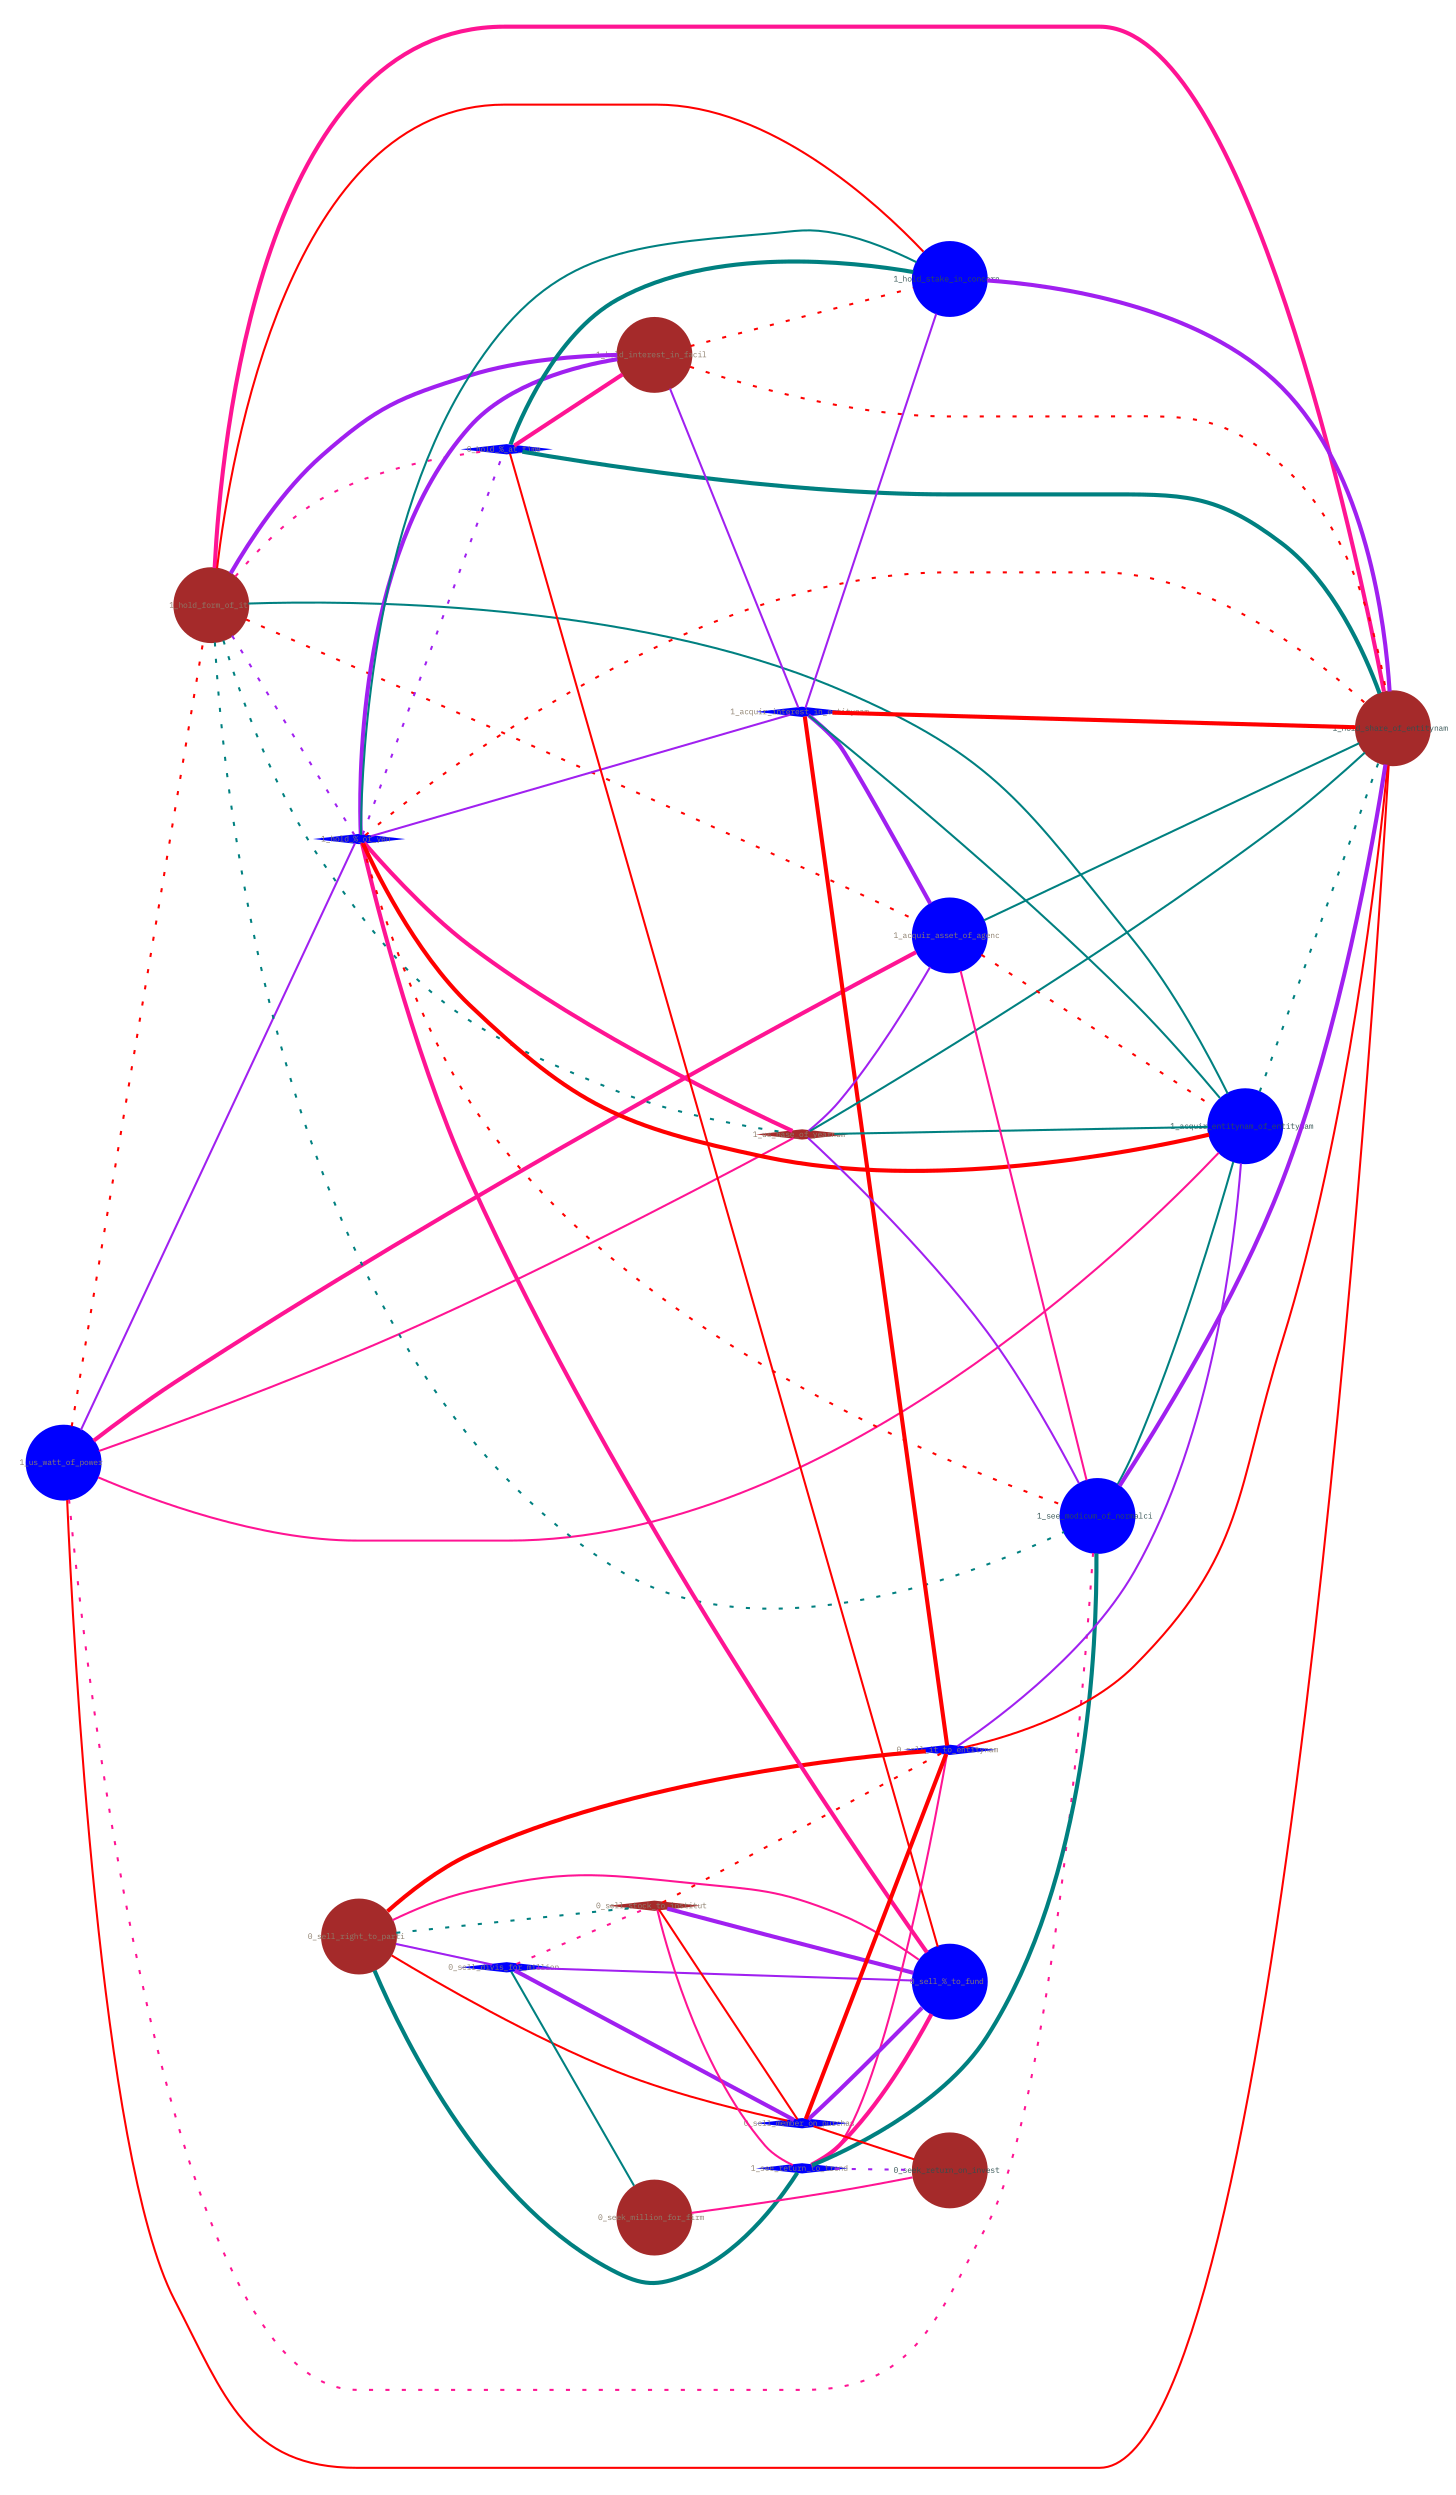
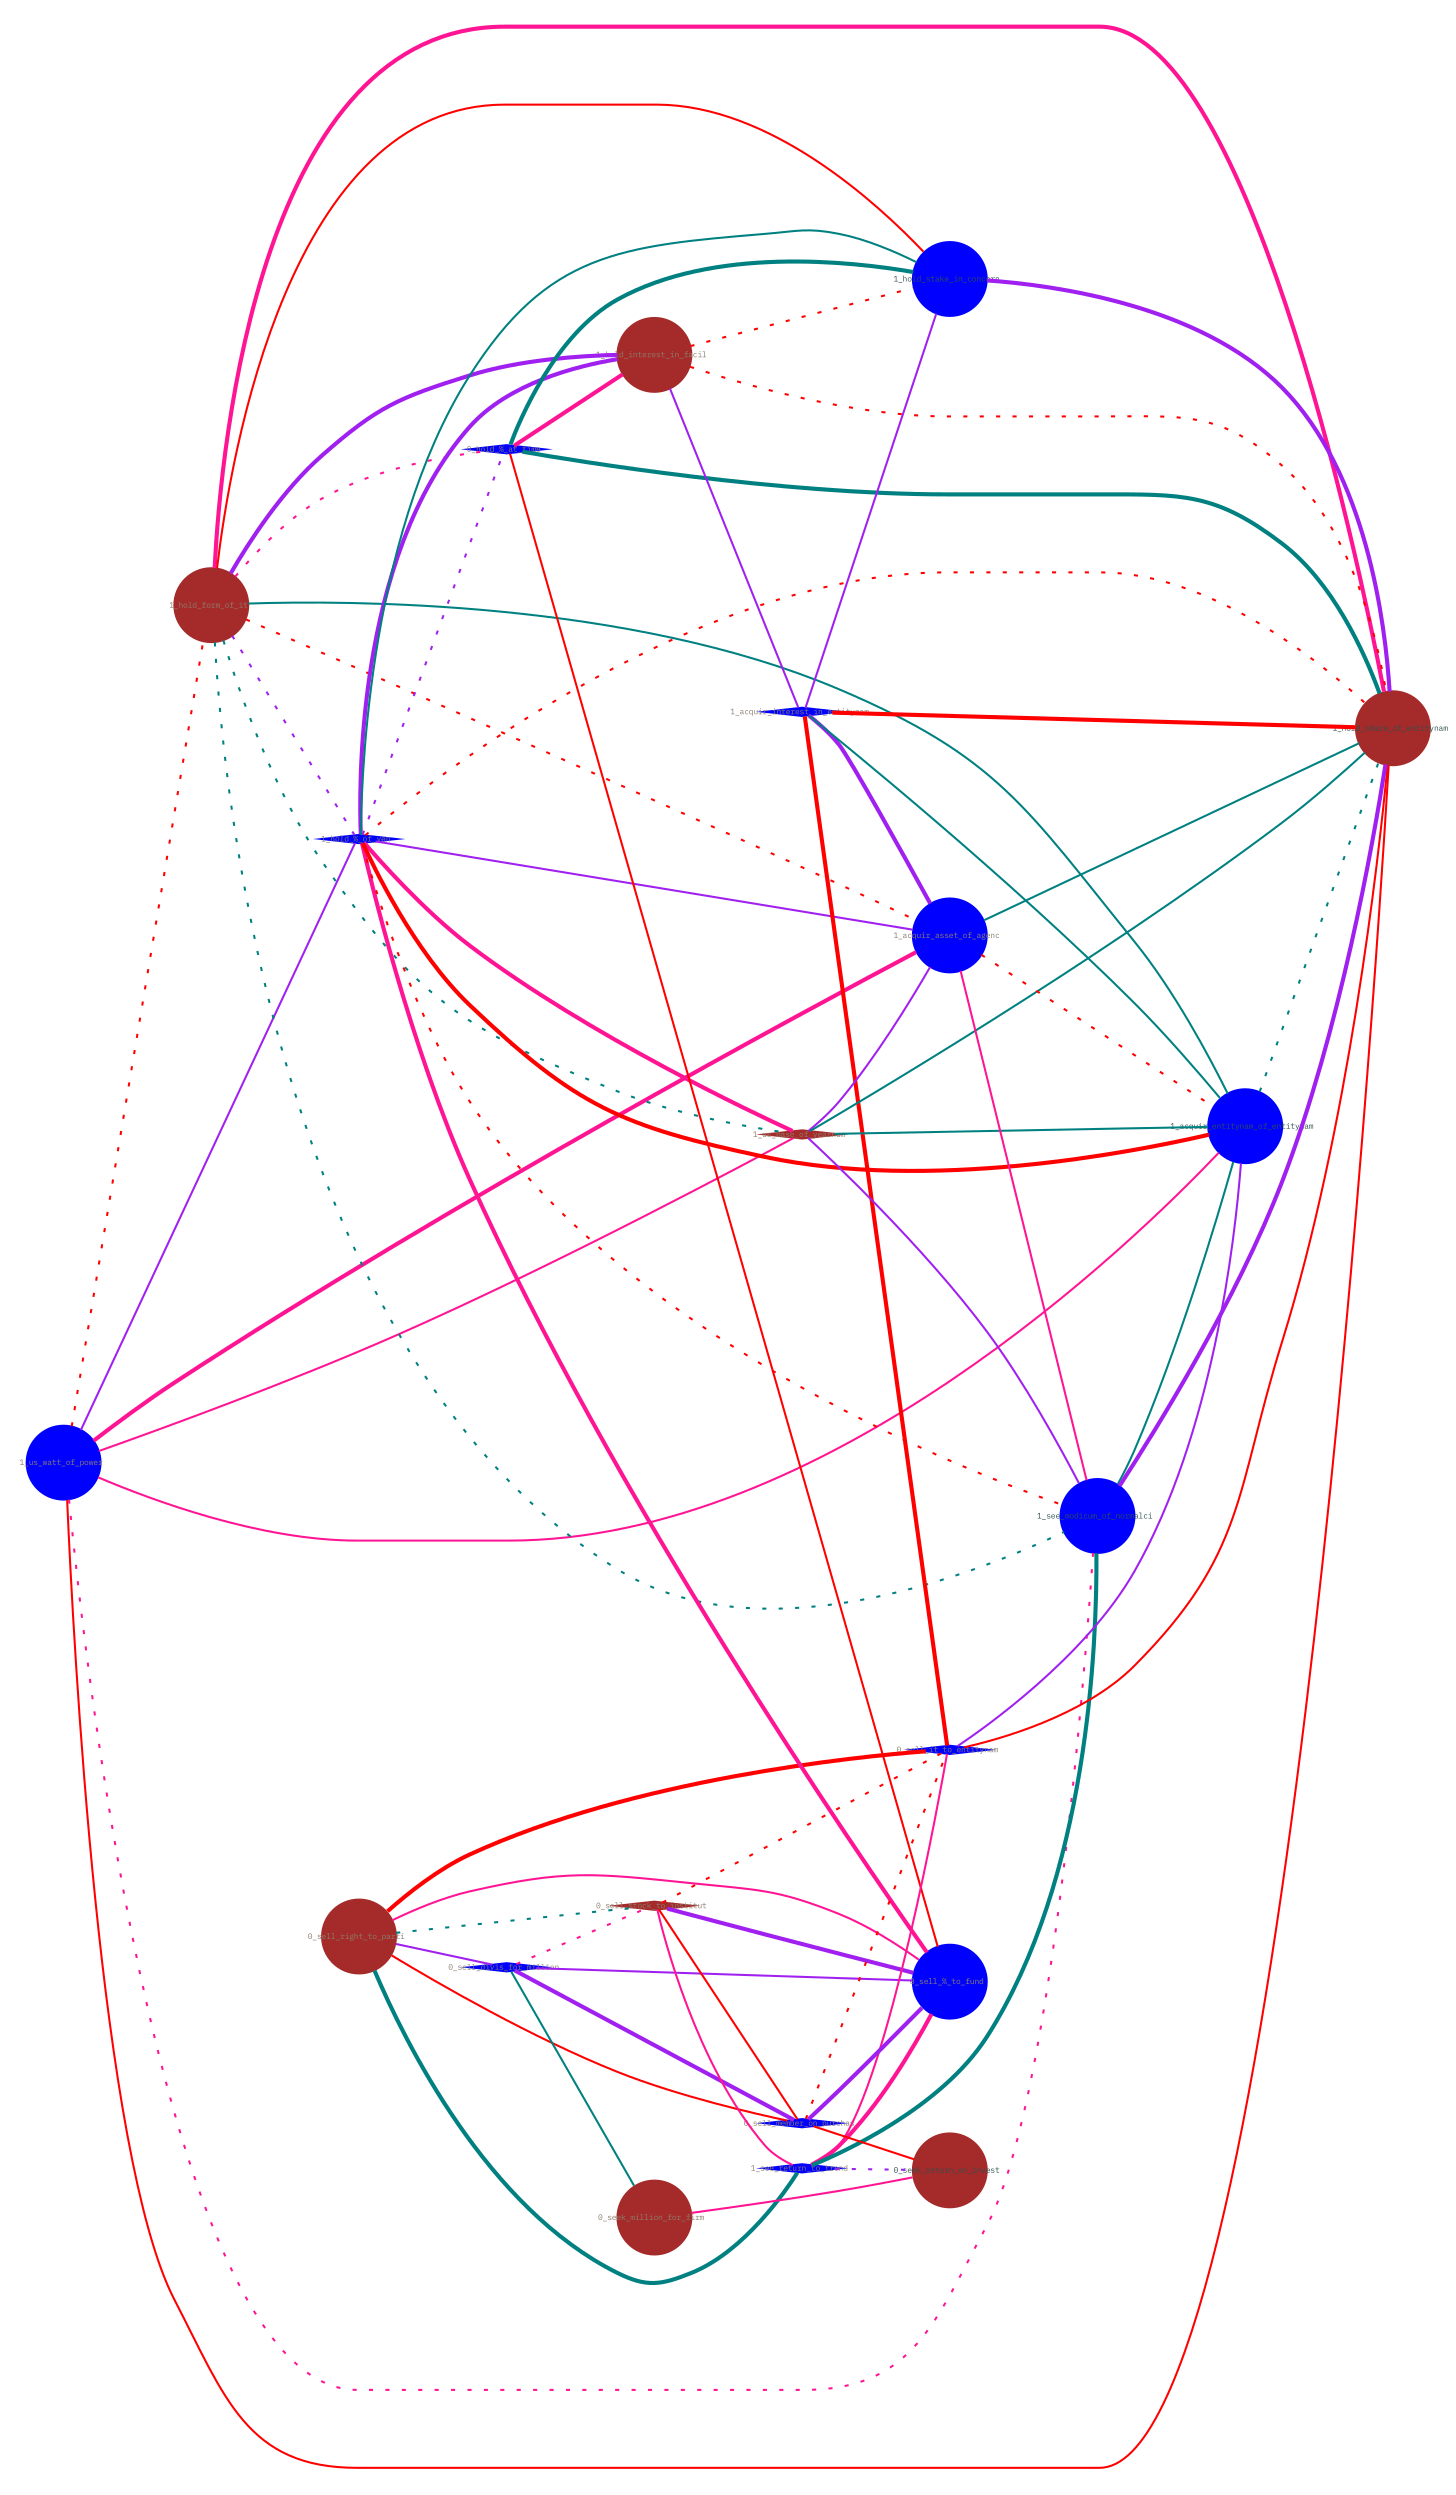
(570, 778) -> (658, 888)
(872, 1946) -> (872, 1946)
